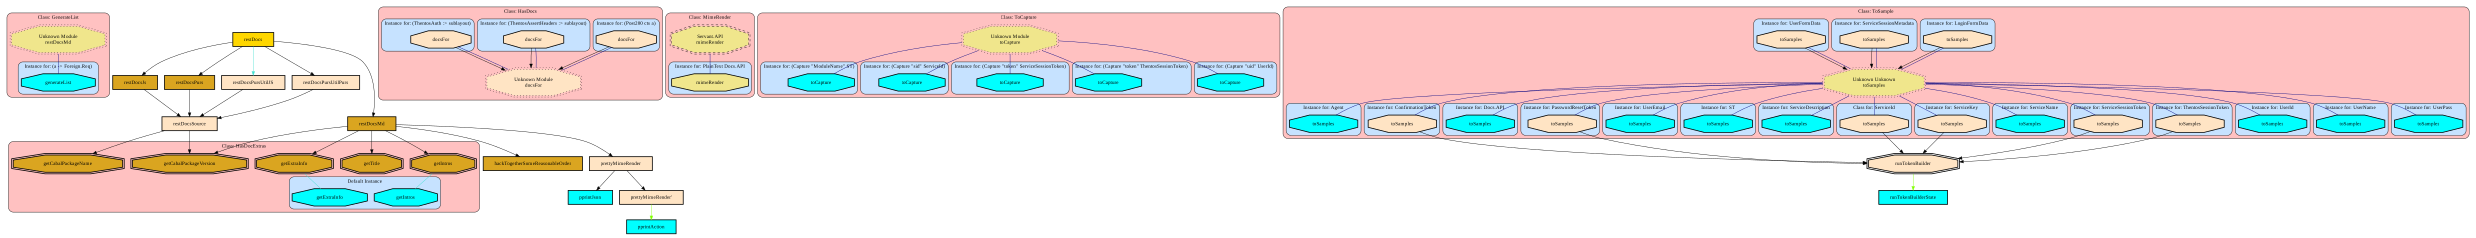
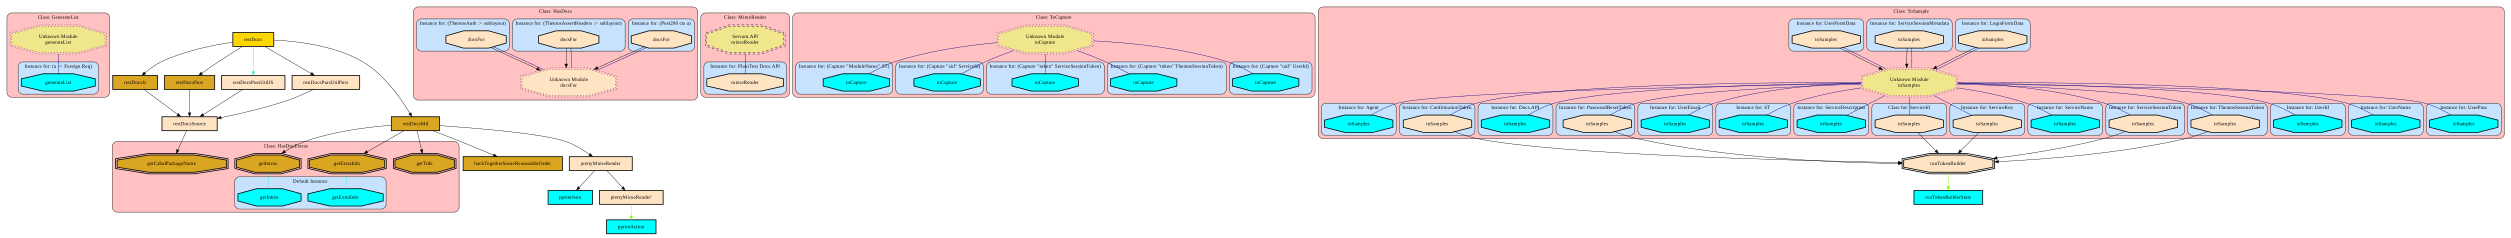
(58, 39) -> (58, 39)
(710, 82) -> (745, 82)
(1874, 82) -> (1909, 82)
(190, 164) -> none
